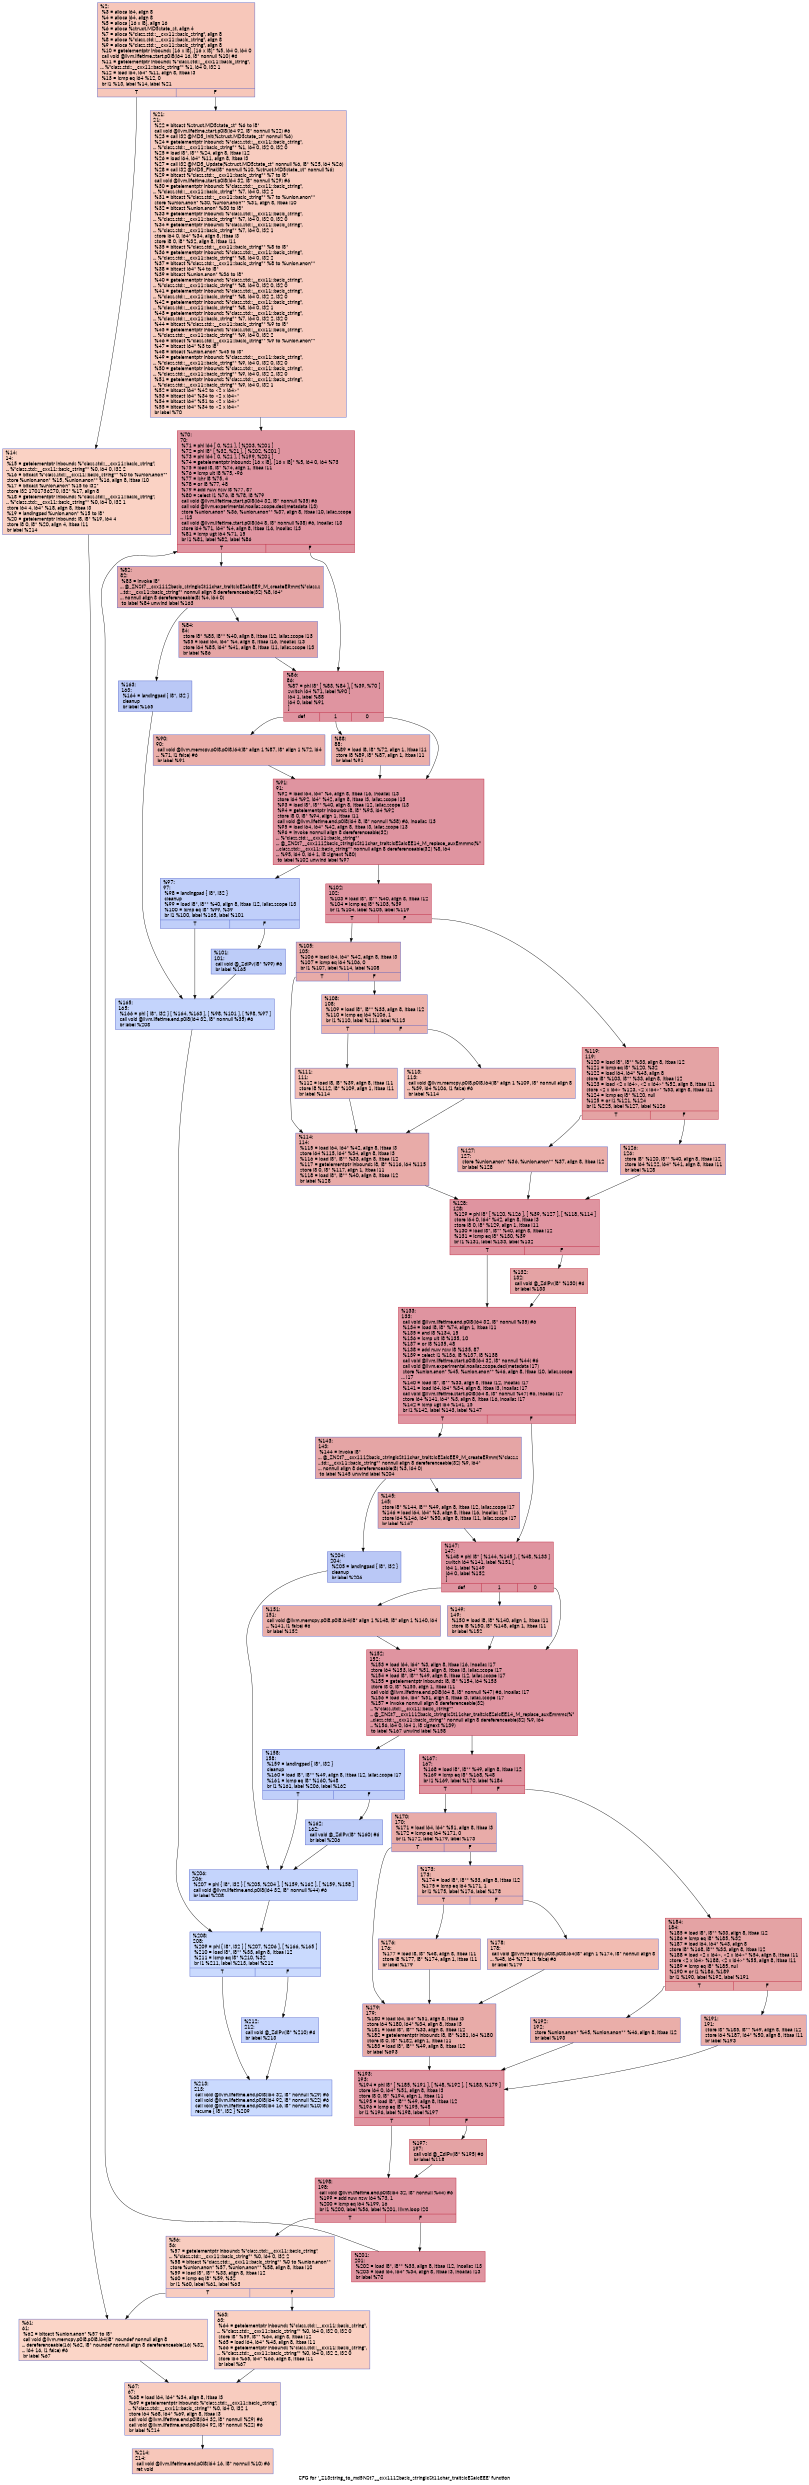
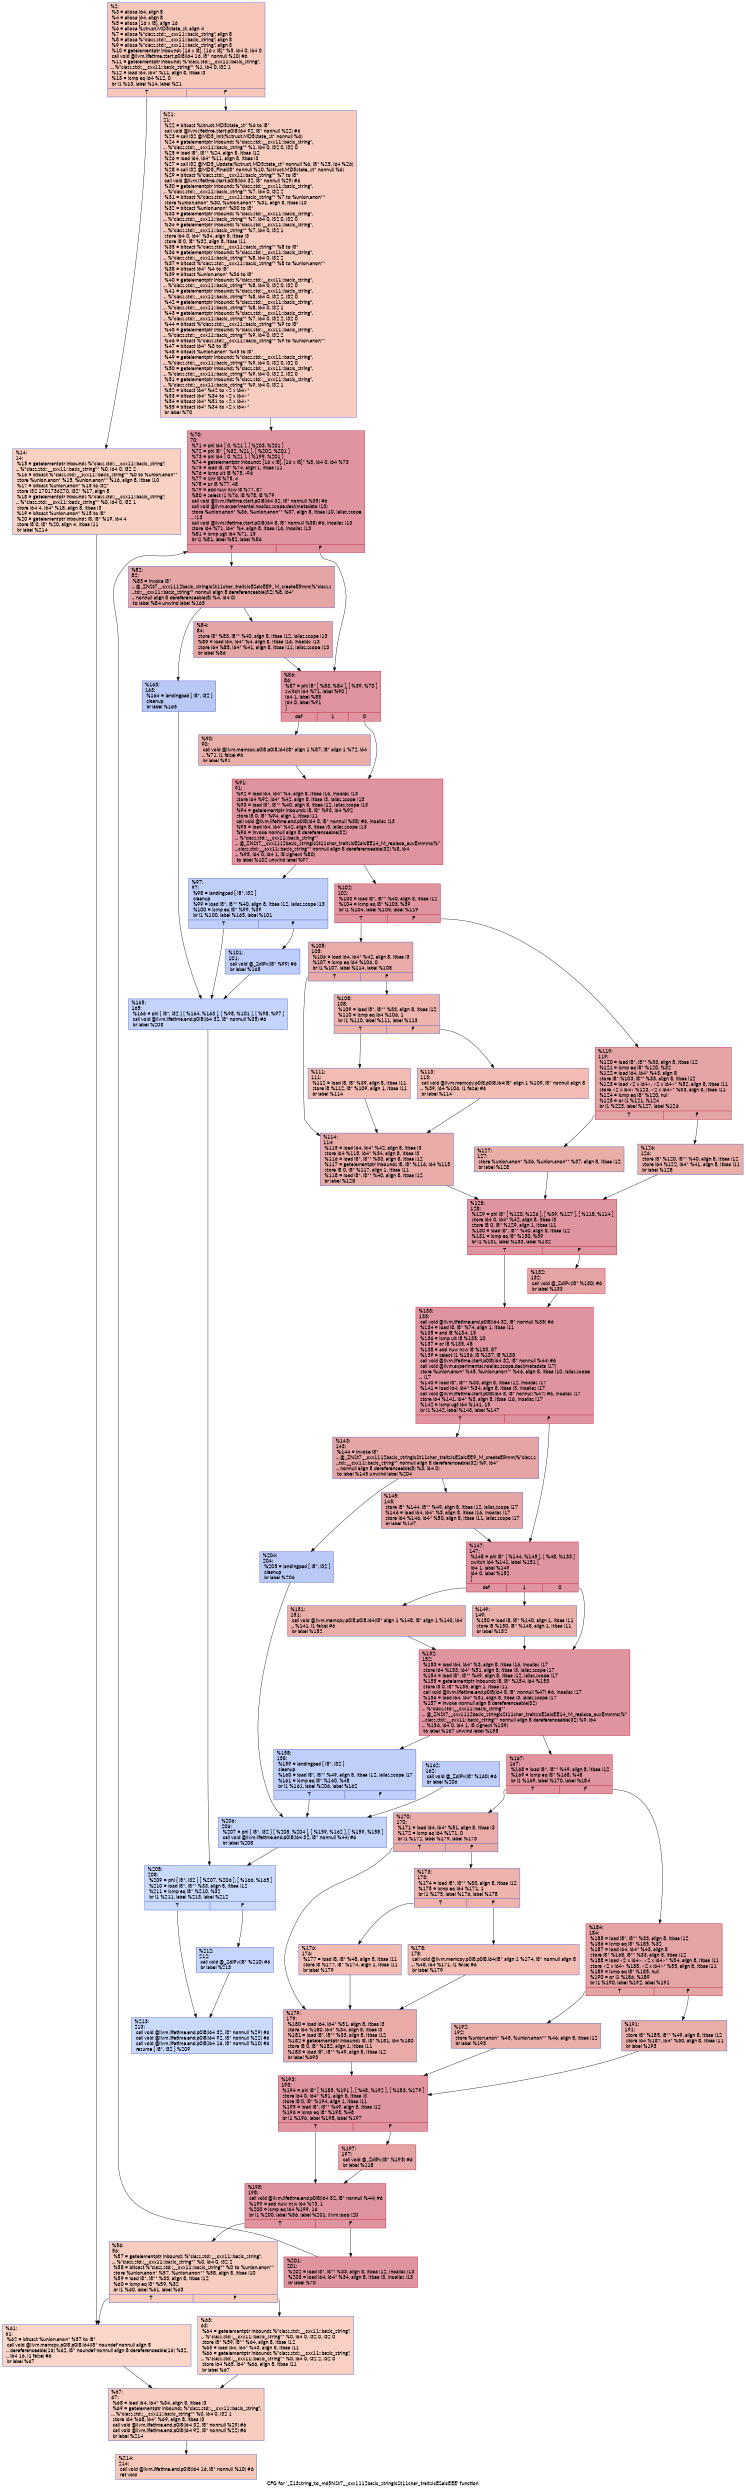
(55, 514) -> (61, 514)
(381, 750) -> none
(367, 1809) -> none
